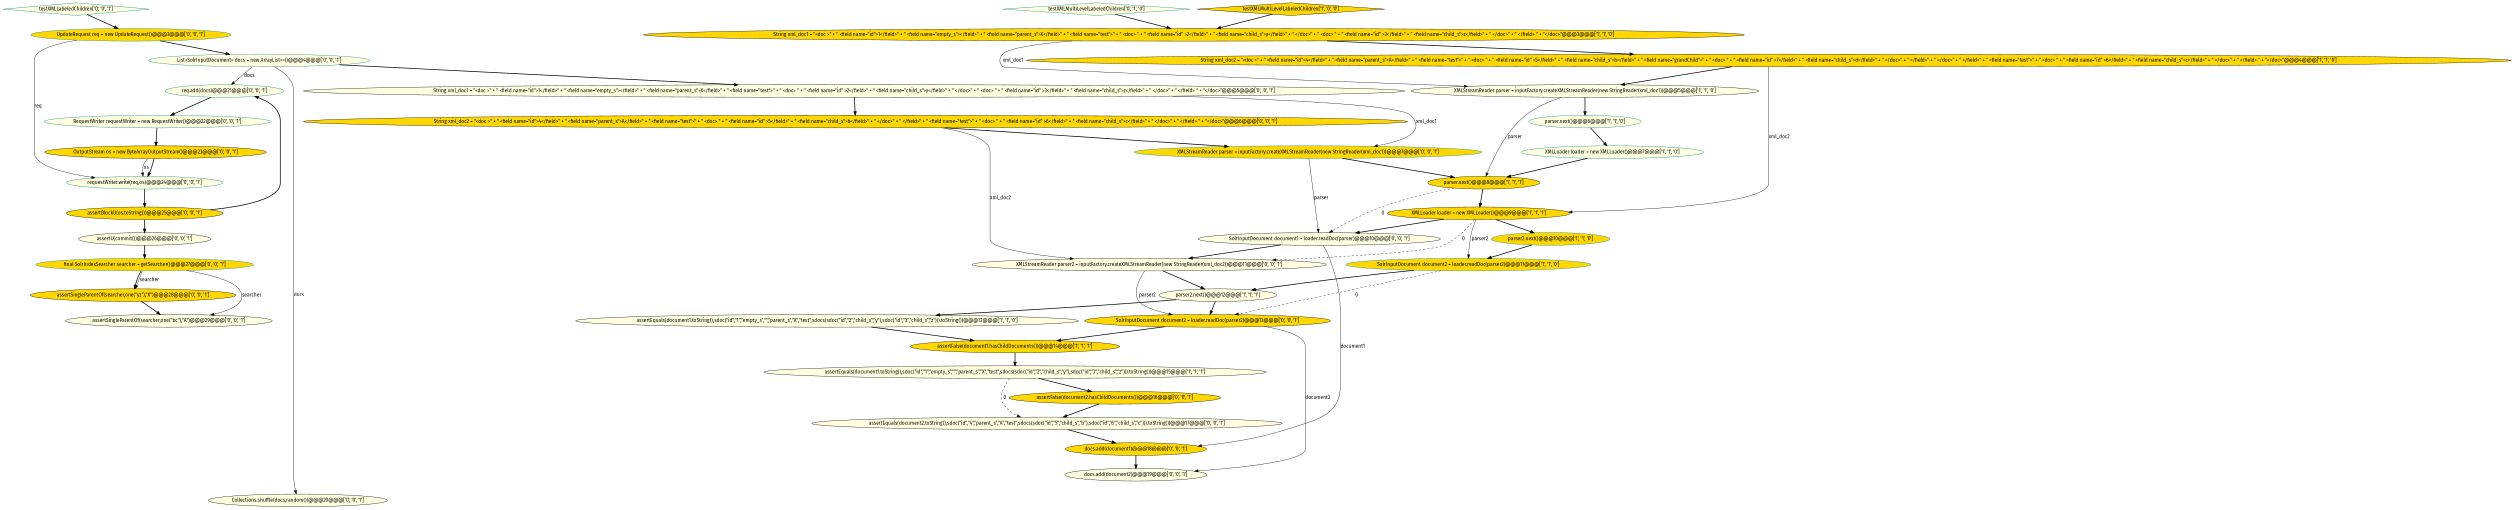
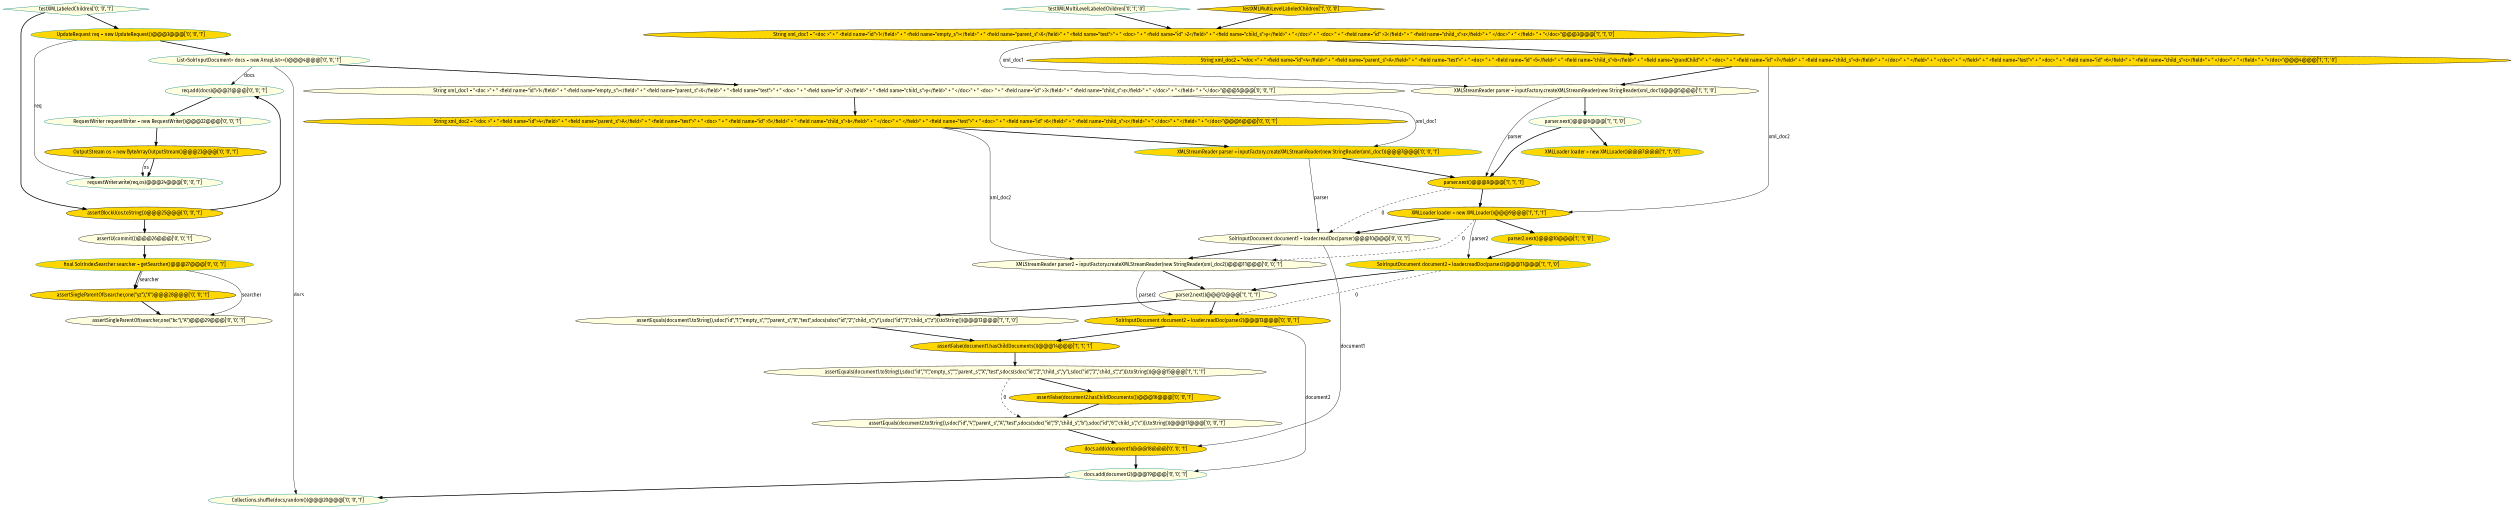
(1612, 152) -> (1612, 152)
(1549, 167) -> (1522, 143)
(145, 196) -> (21, 127)
(1136, 475) -> (1136, 475)
none -> (726, 487)
(298, 500) -> (298, 500)
